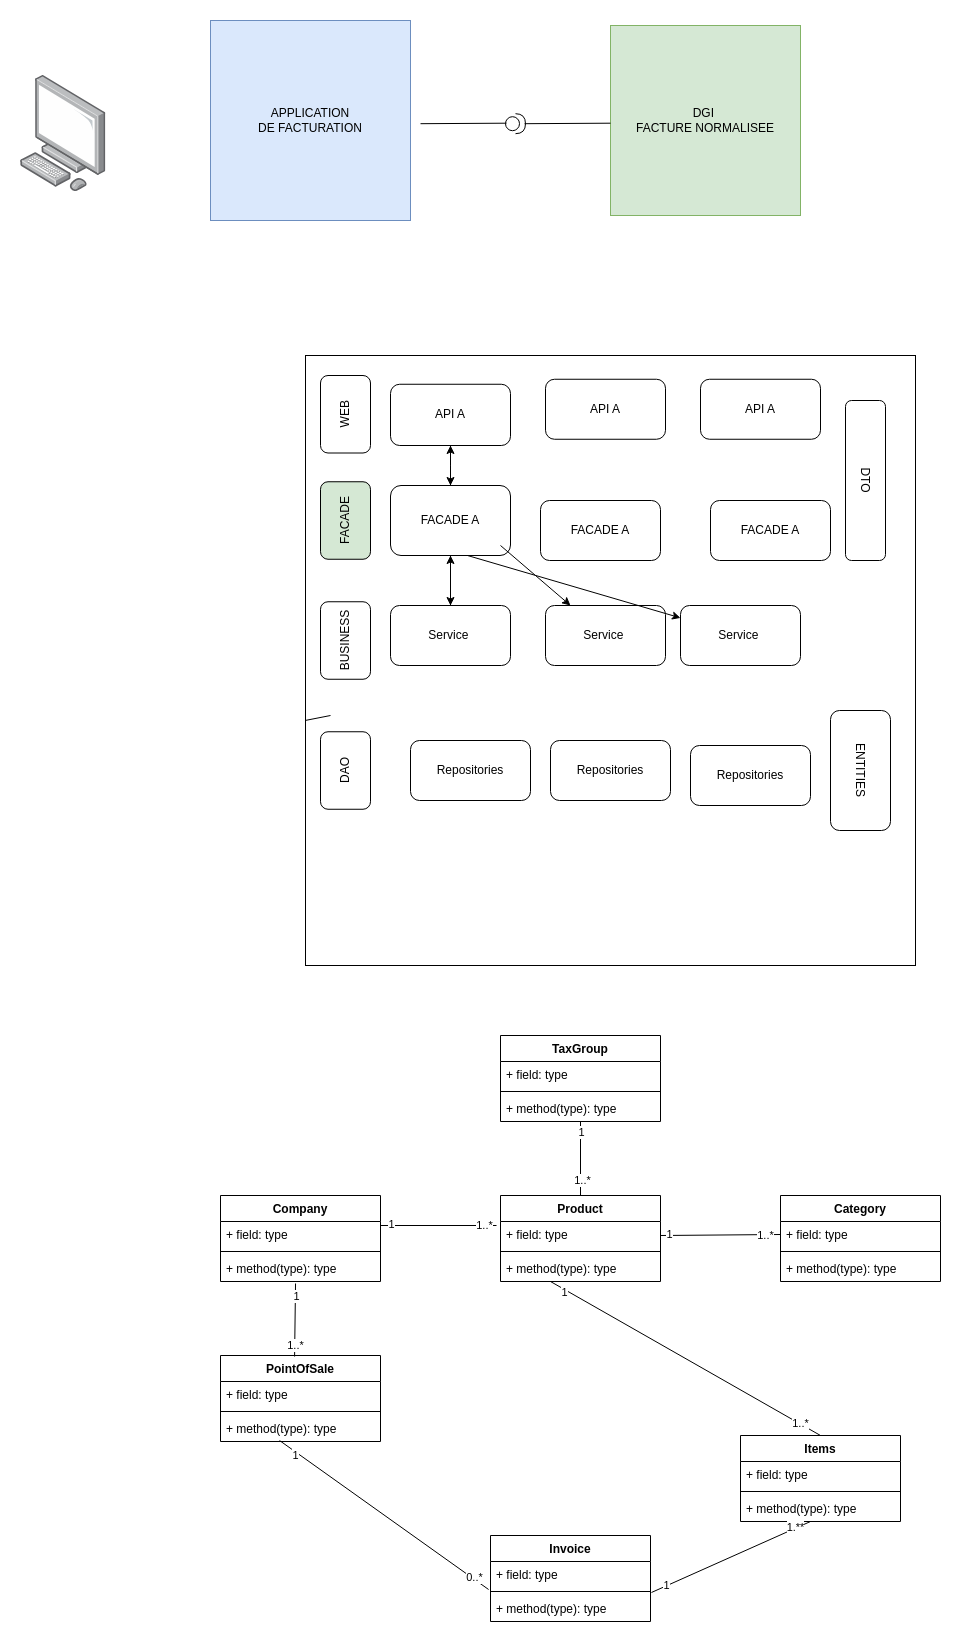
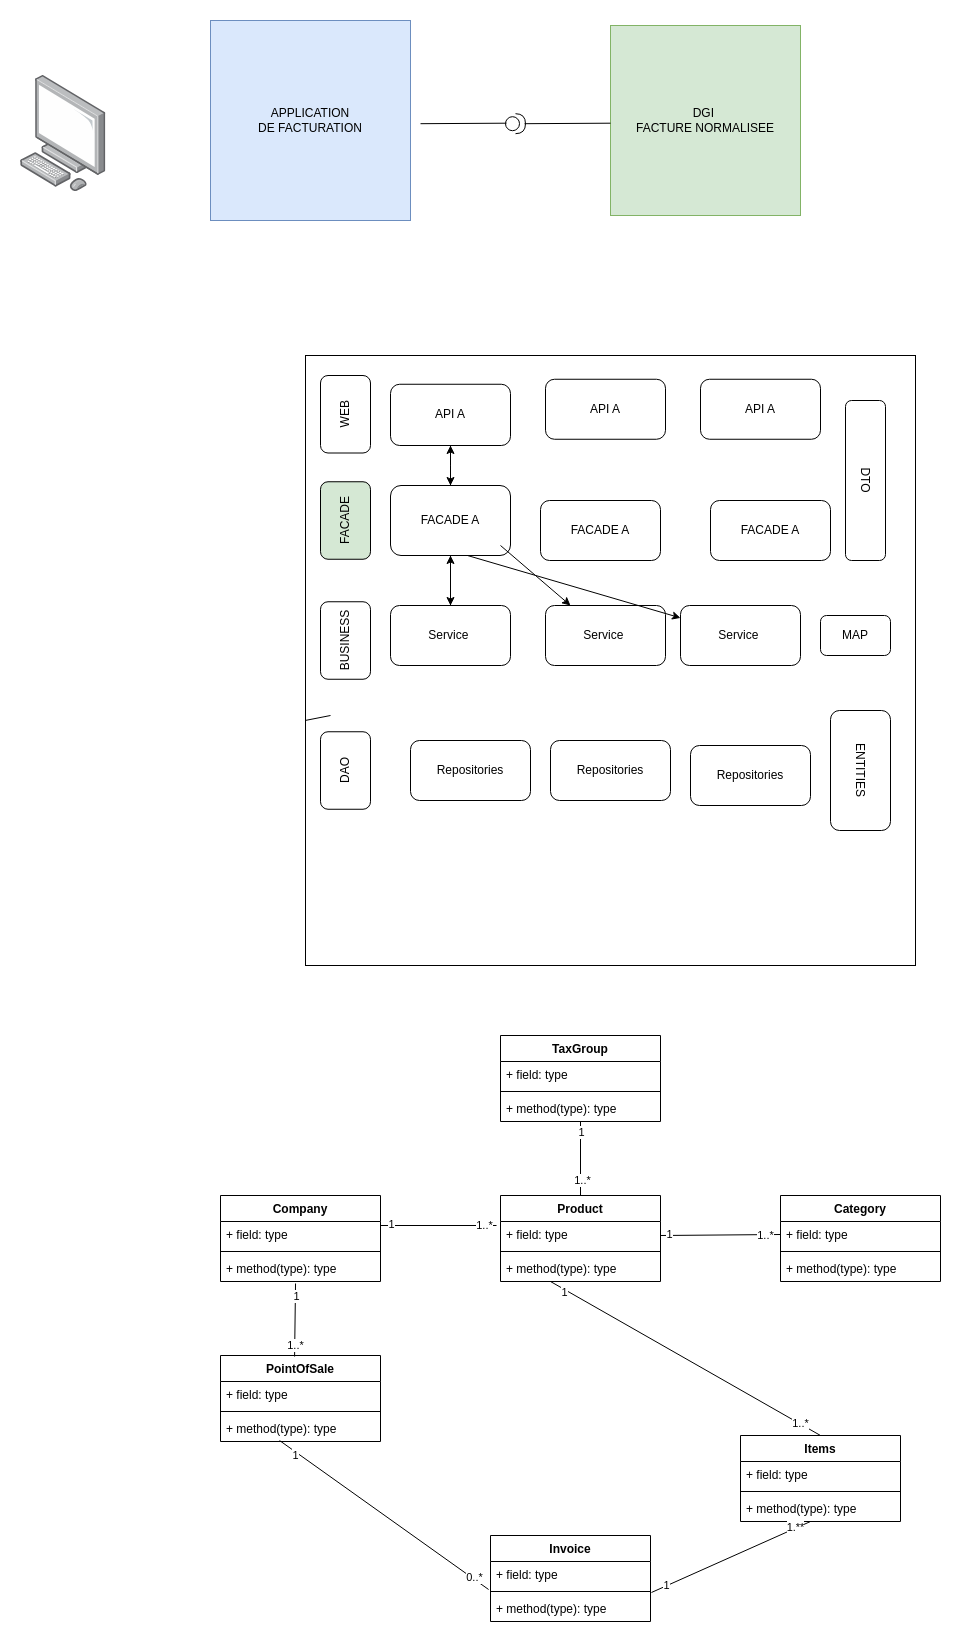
none -> (856, 636)
